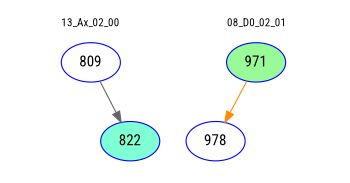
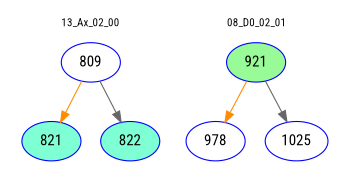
(256, 62) -> (256, 62)
none -> (51, 141)
none -> (297, 141)
